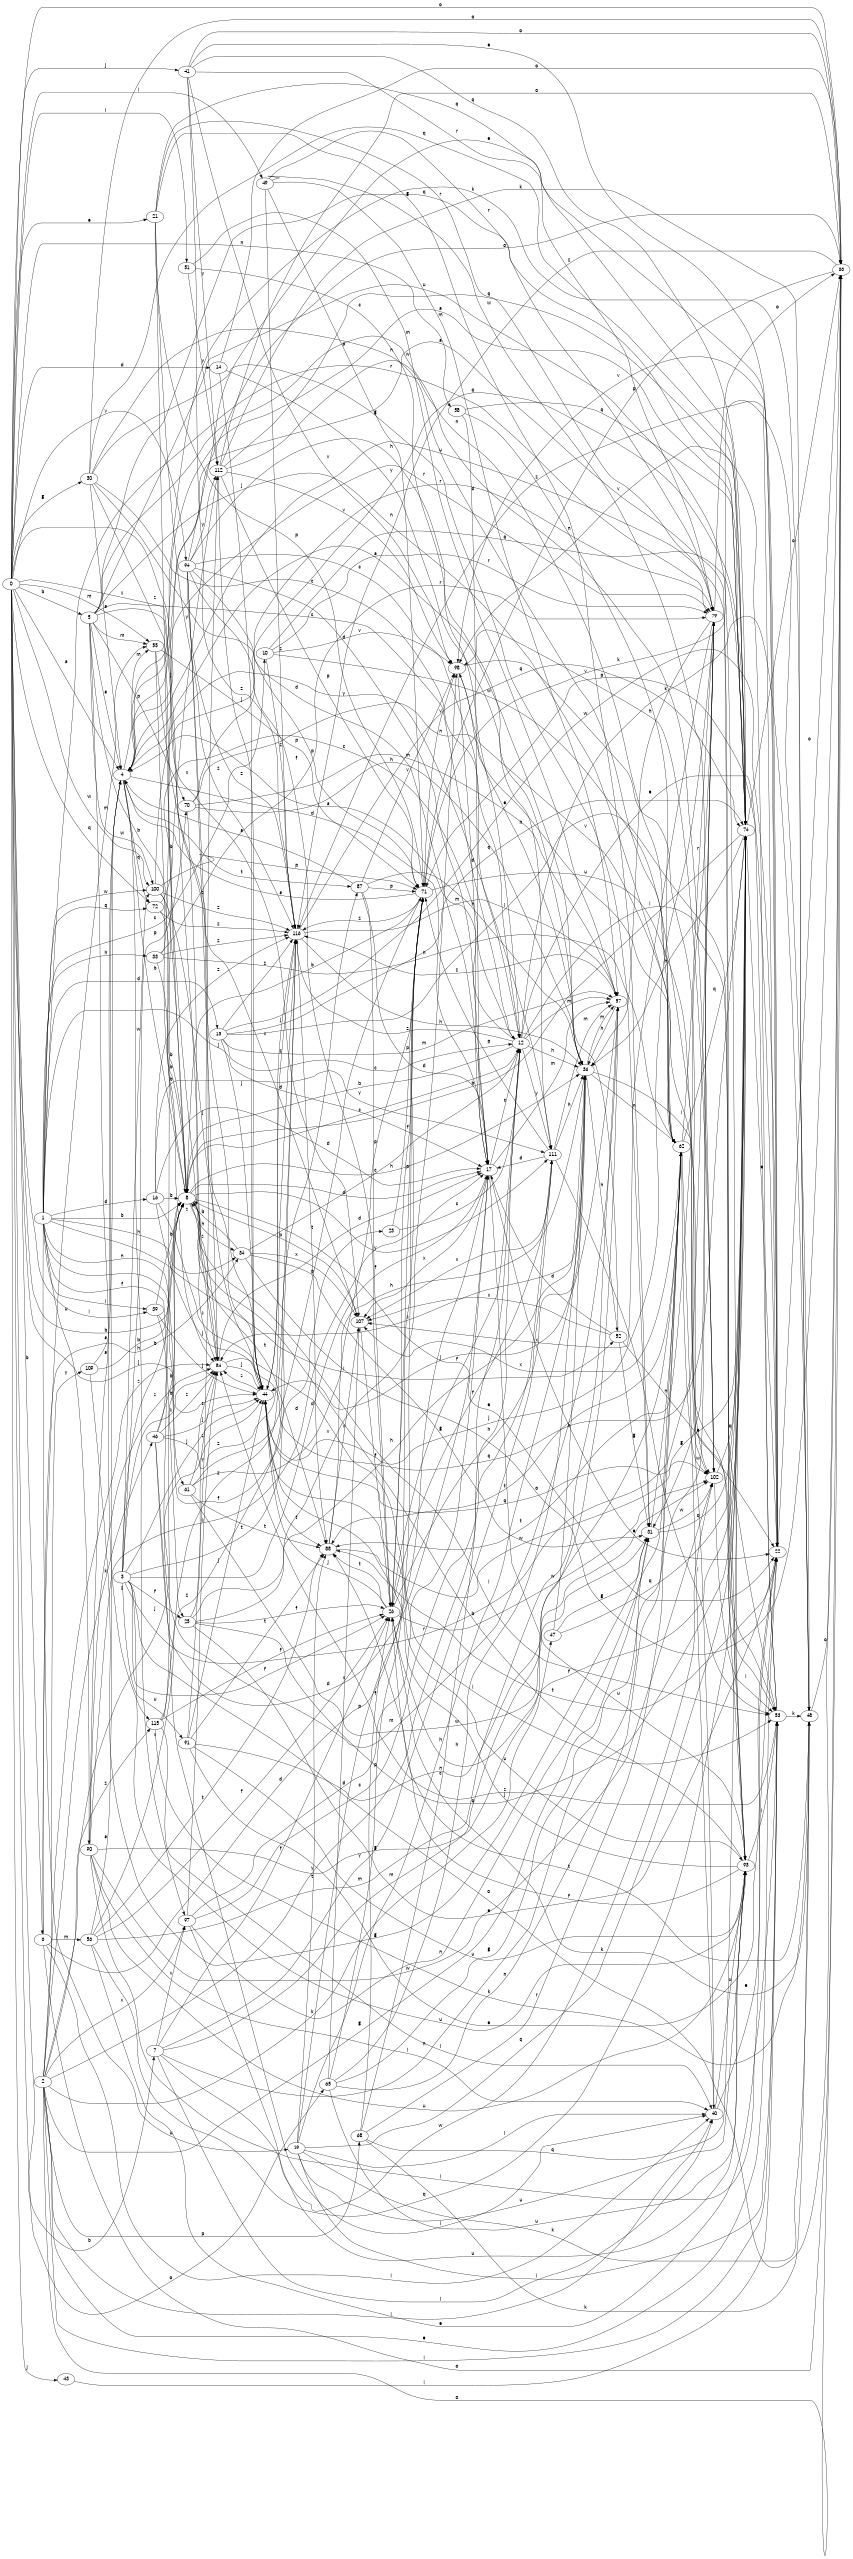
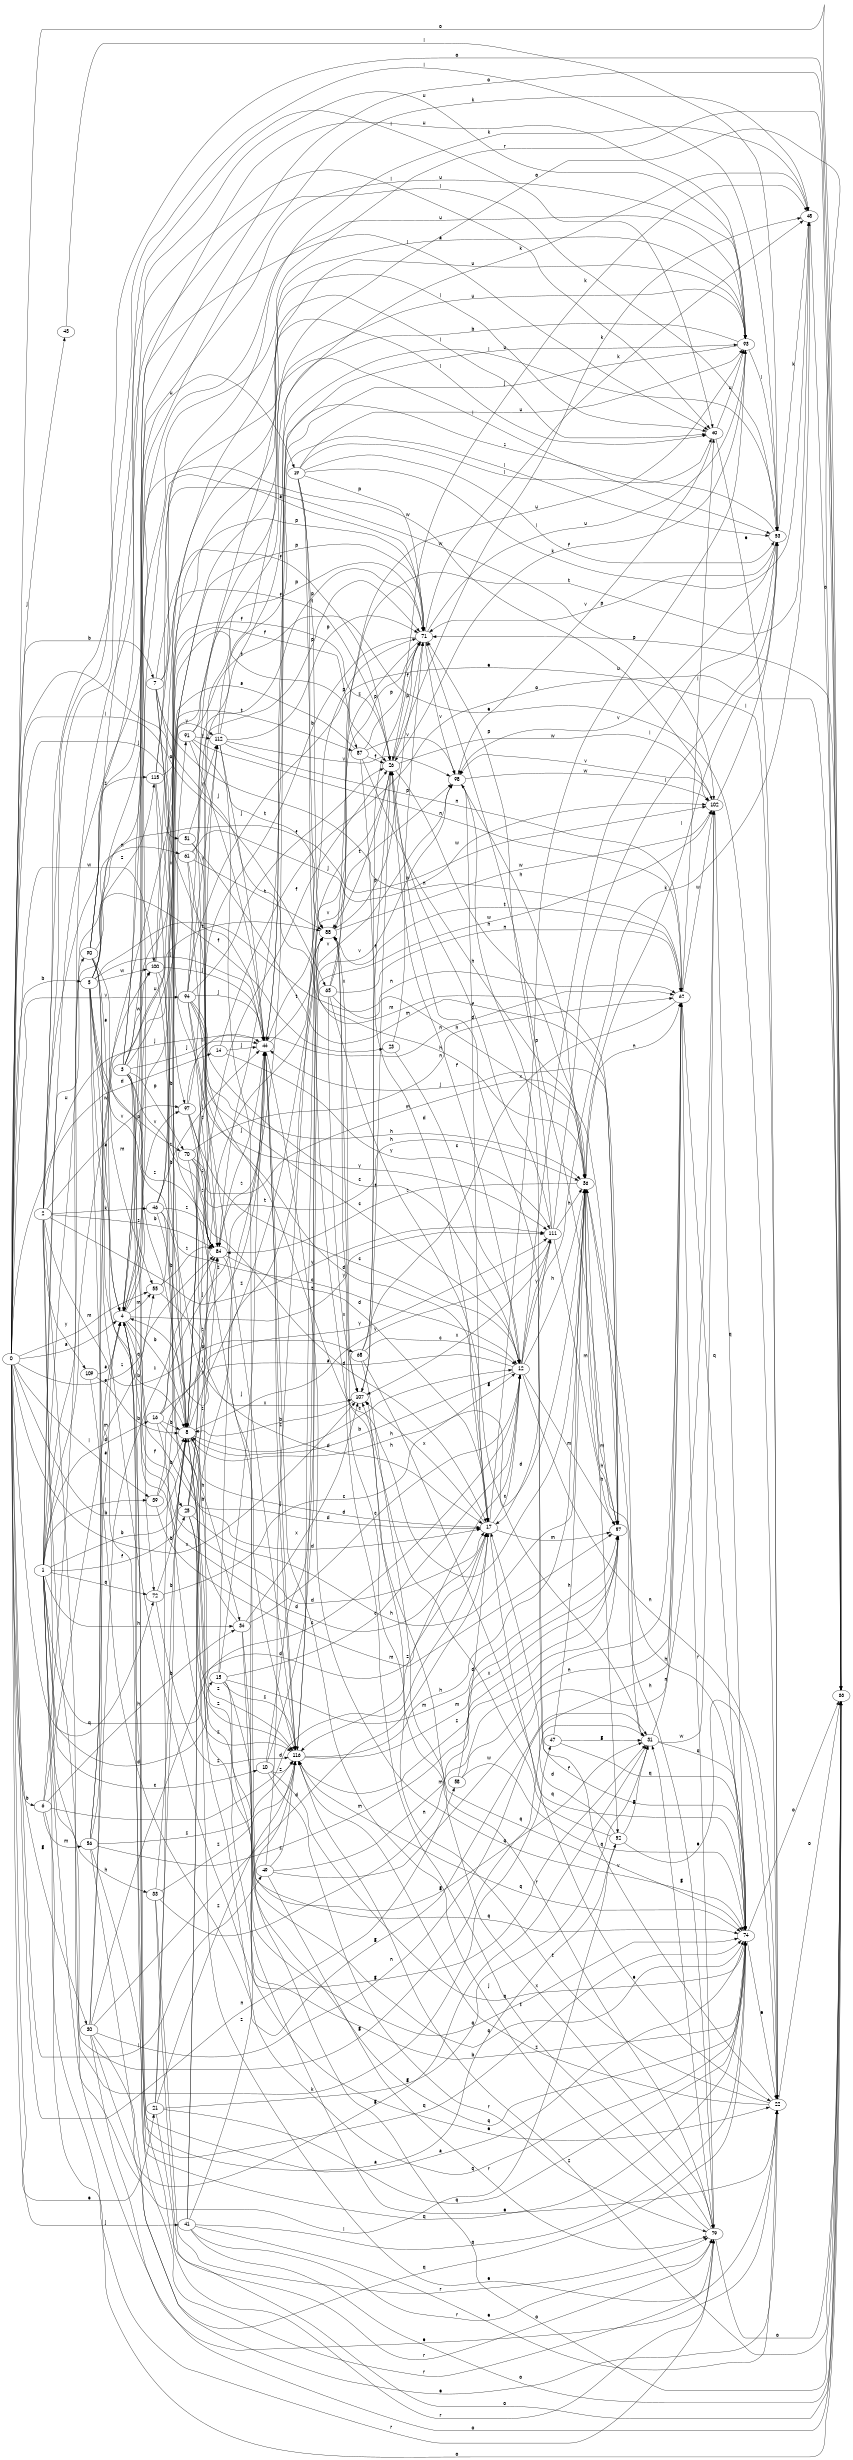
(330, 535) -> (817, 114)
(650, 792) -> (650, 1600)
none -> (574, 1215)
